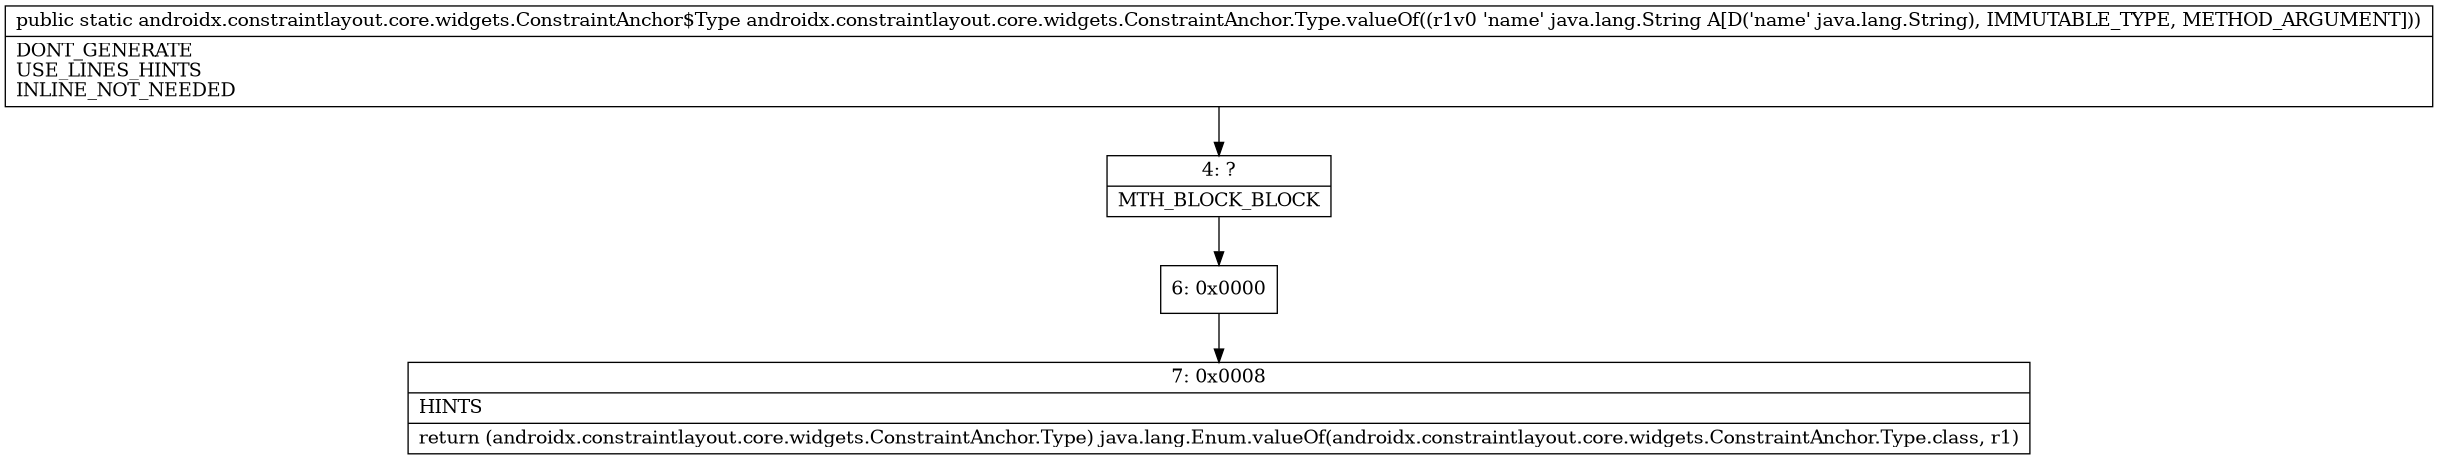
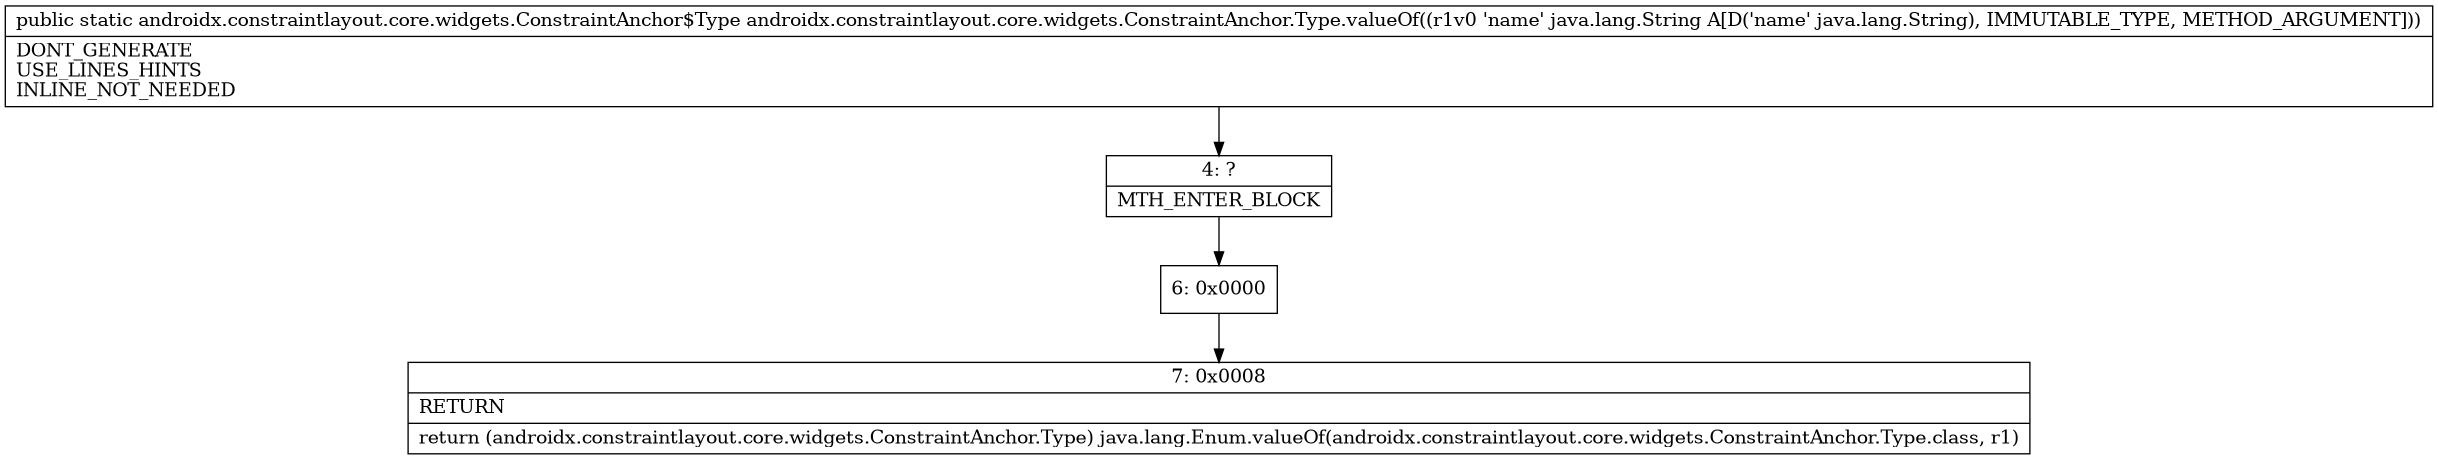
(1219, 201) -> (1219, 201)
(451, 407) -> (462, 407)
